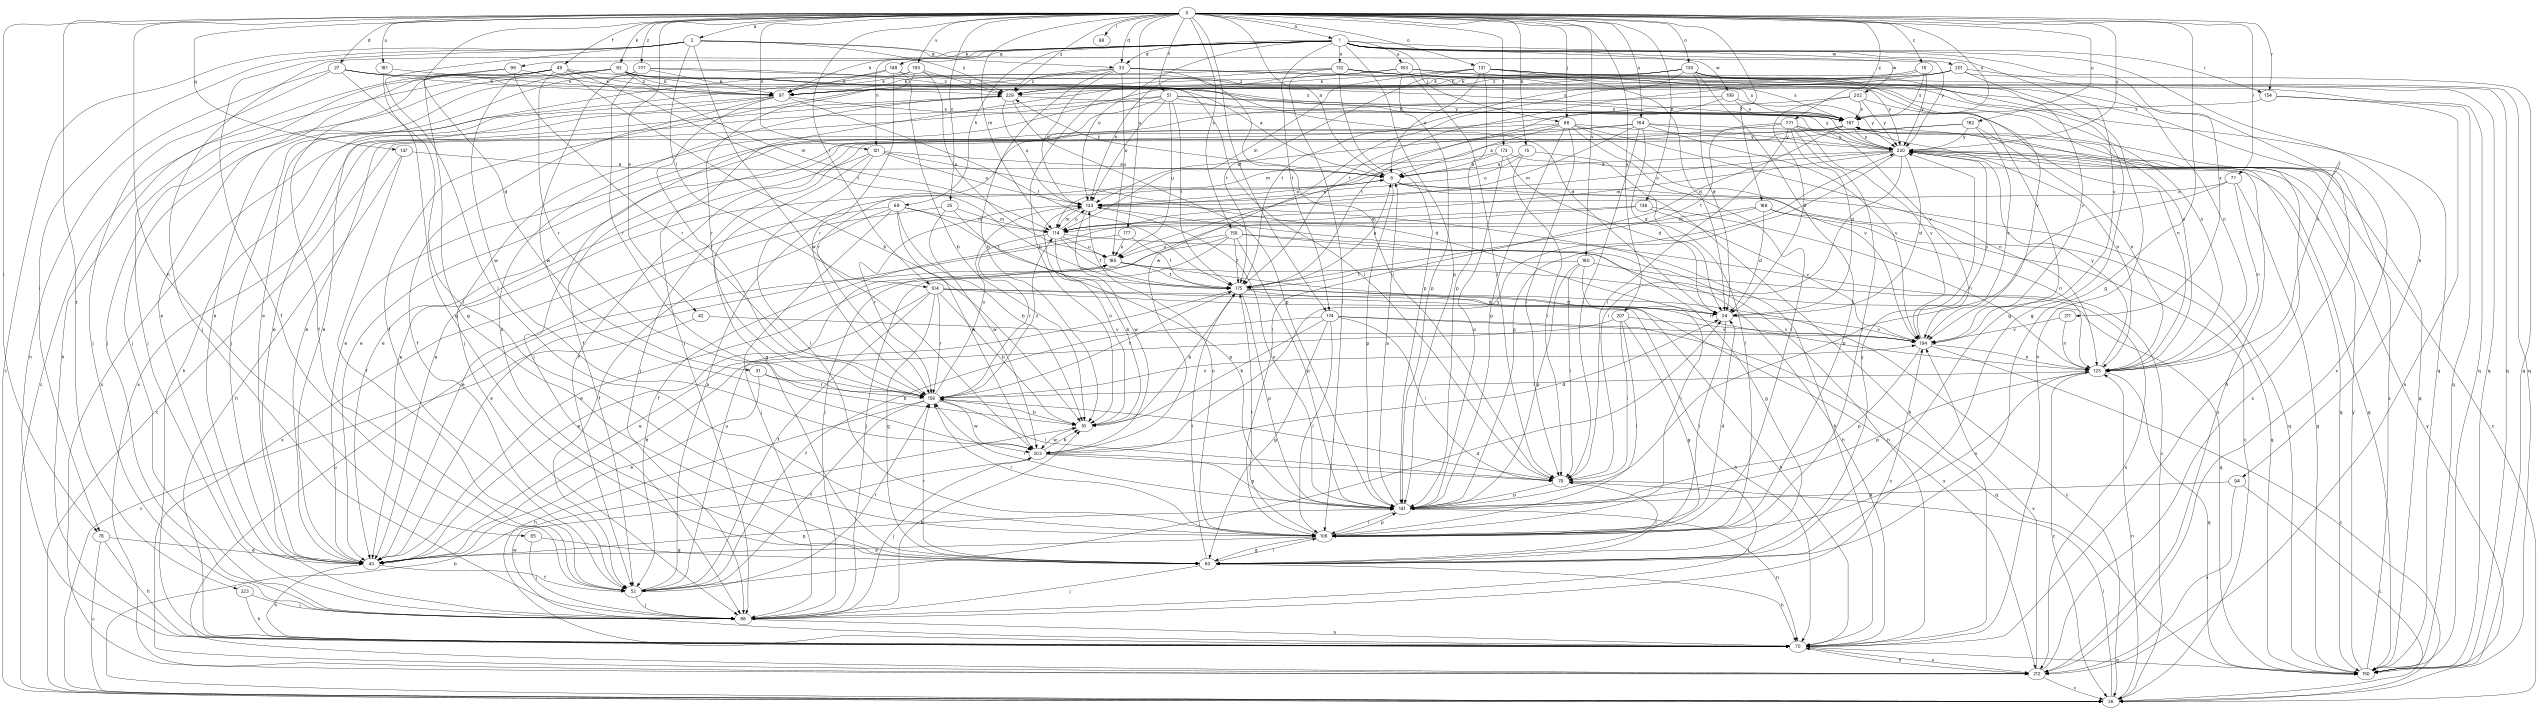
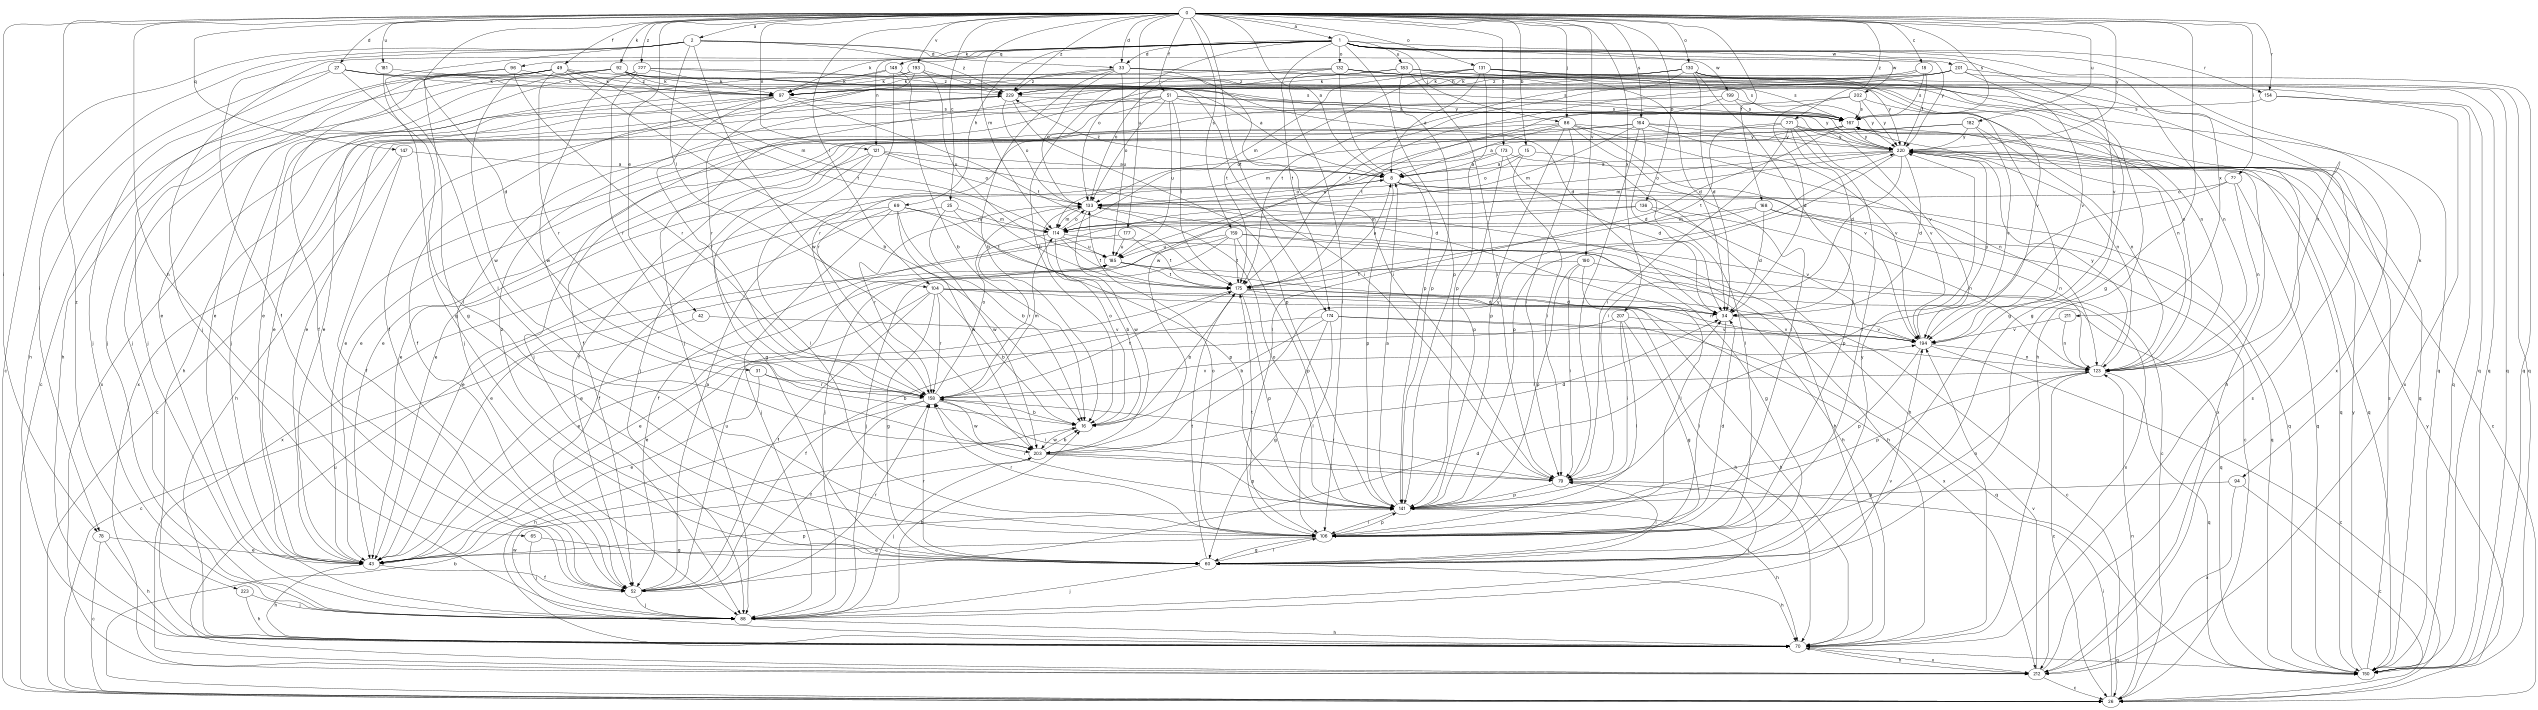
(1102, 41) -> none
(1401, 109) -> (1401, 109)
(1922, 109) -> (1922, 109)
(1037, 316) -> (1037, 316)
(1431, 413) -> none
